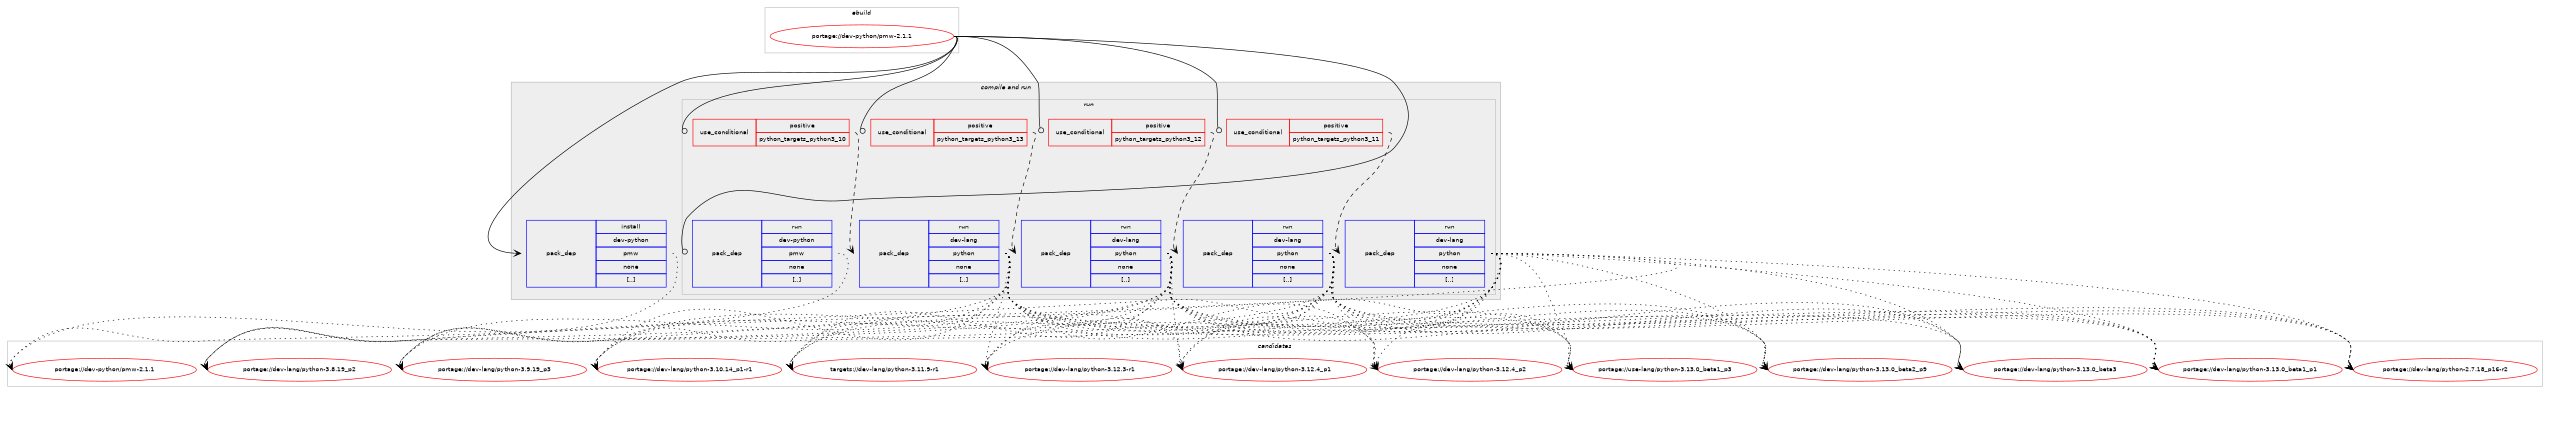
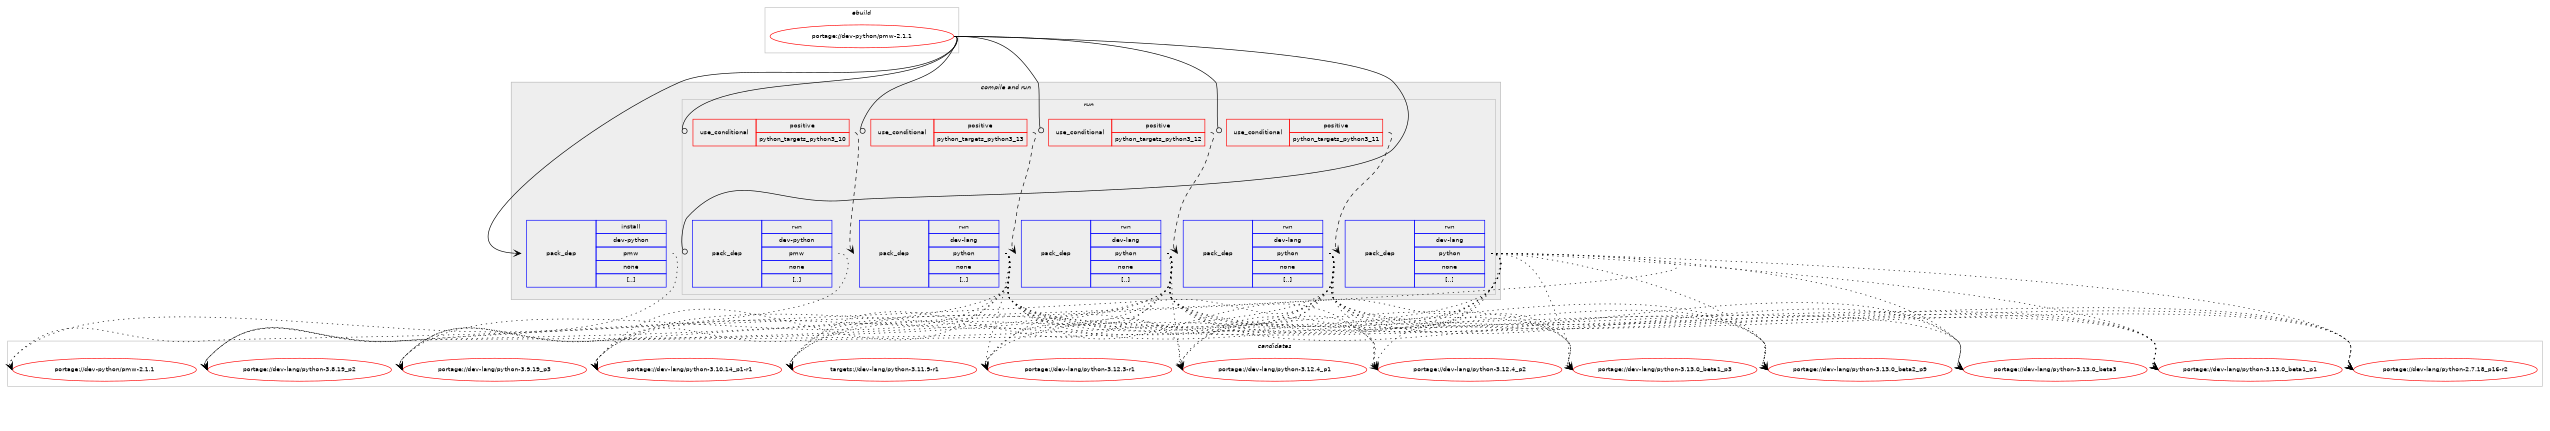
(1665, 370) -> (1665, 370)
